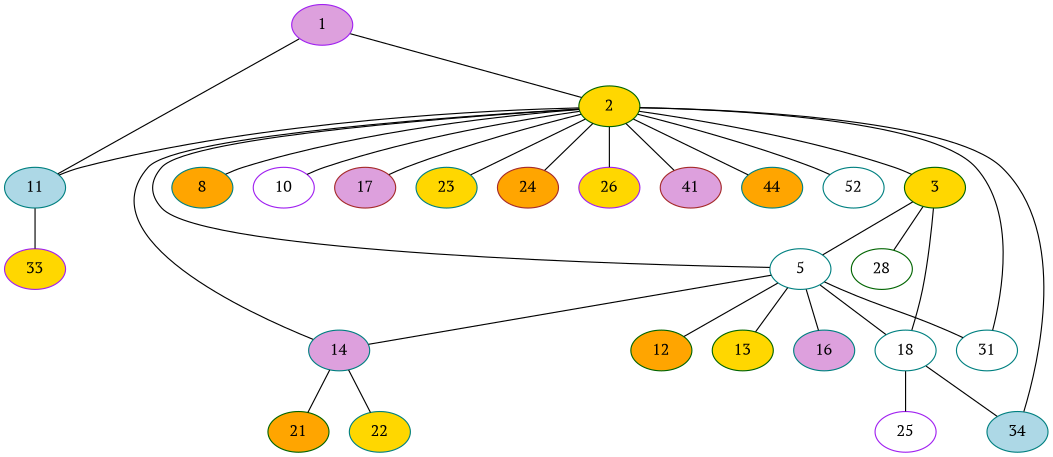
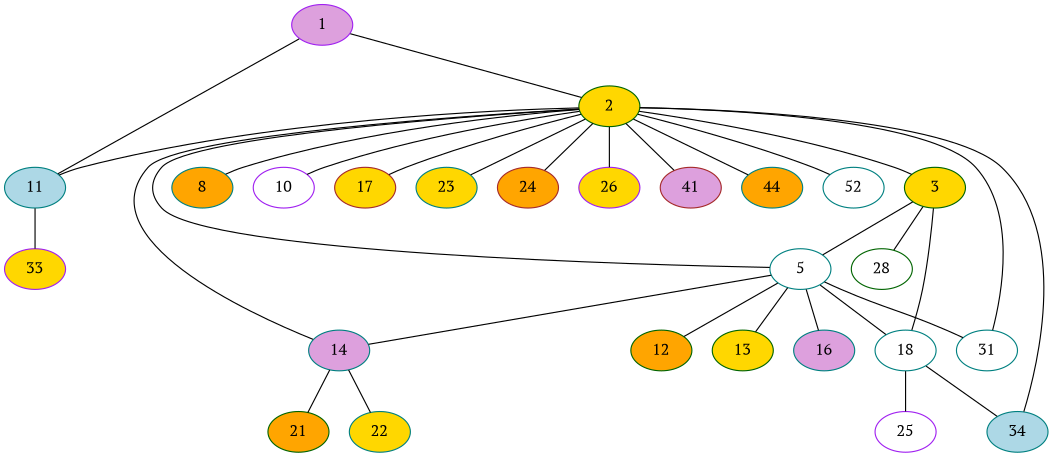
(365, 188) -> (365, 188)
